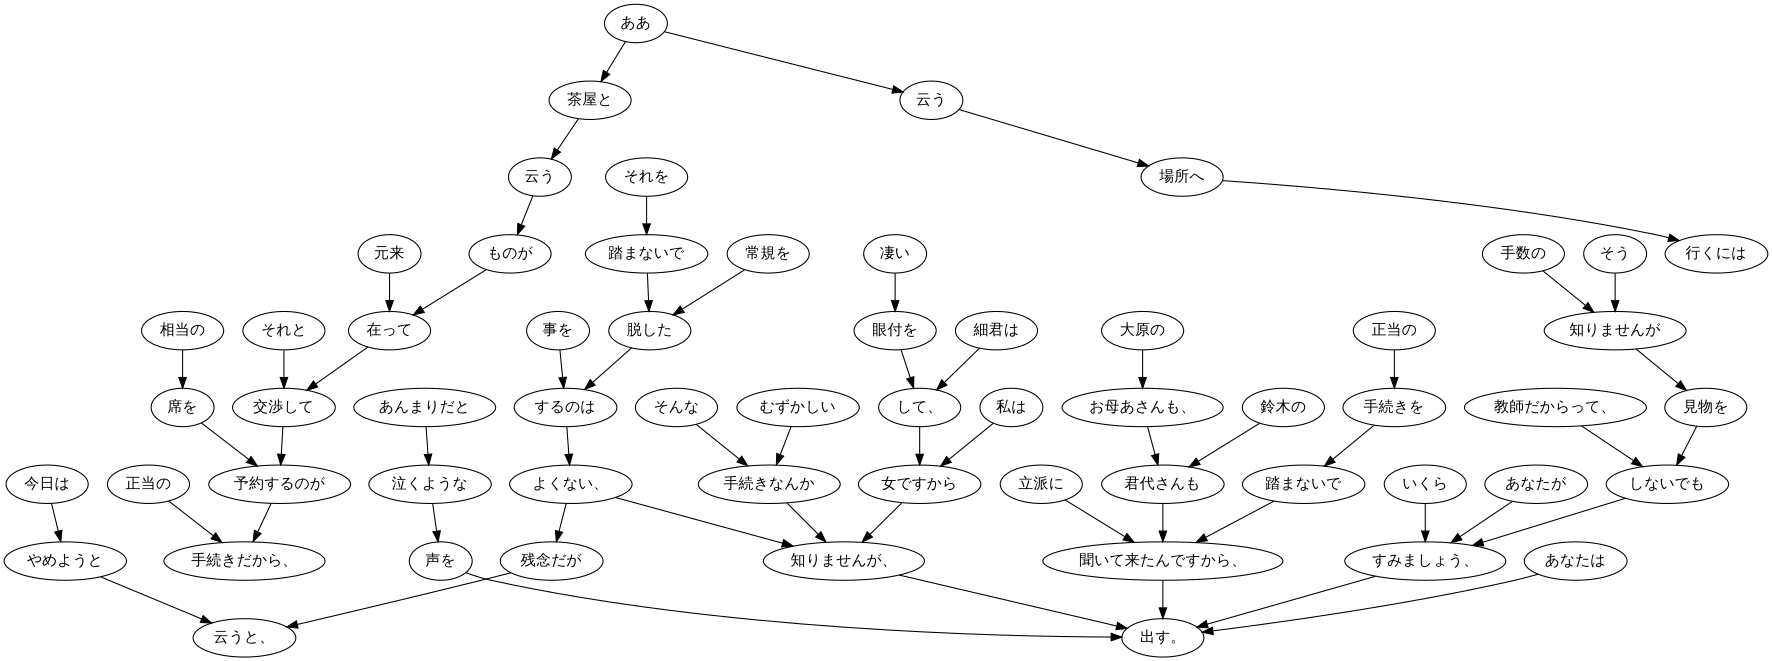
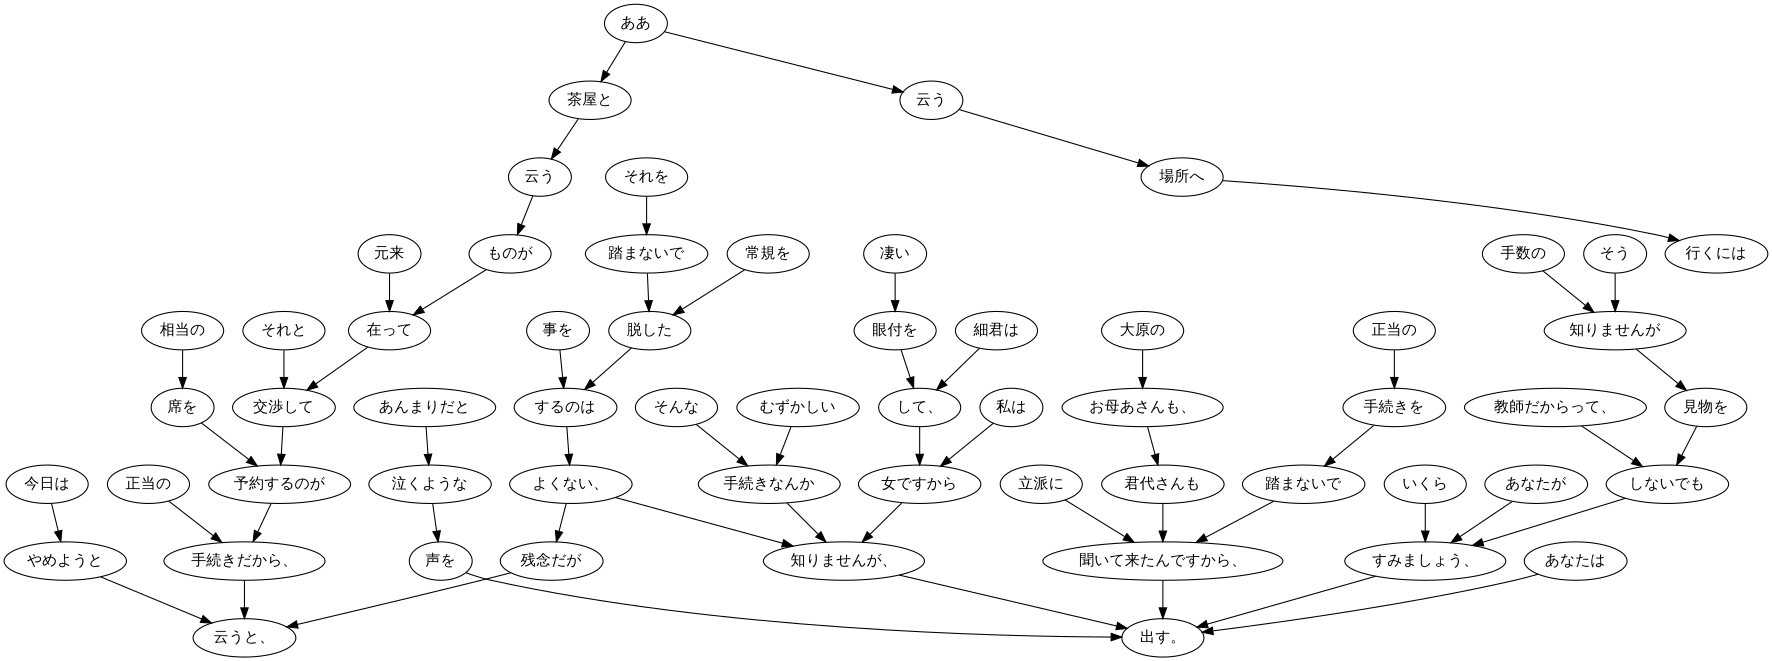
(1283, 407) -> none
none -> (244, 594)
